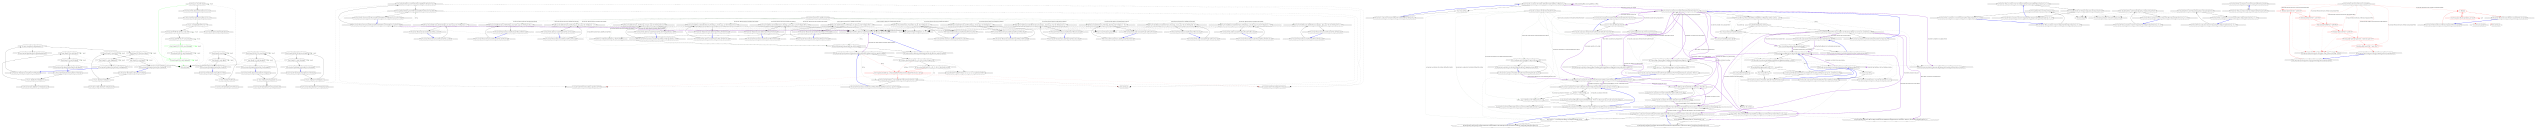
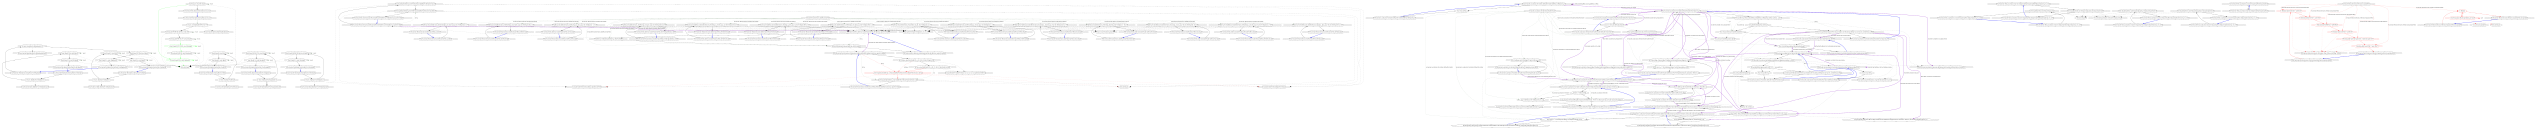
none -> (1668, 35)
